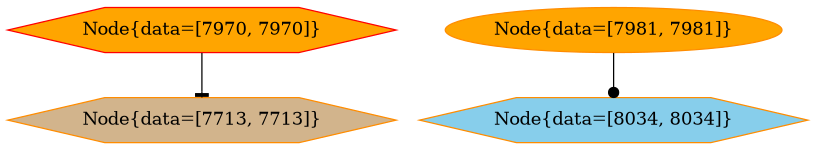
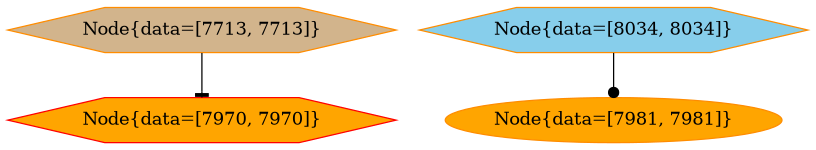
(614, 70) -> (614, 70)
(202, 72) -> (202, 72)
